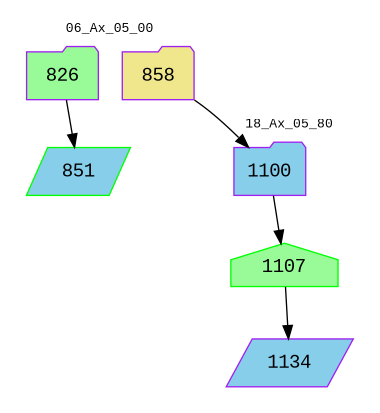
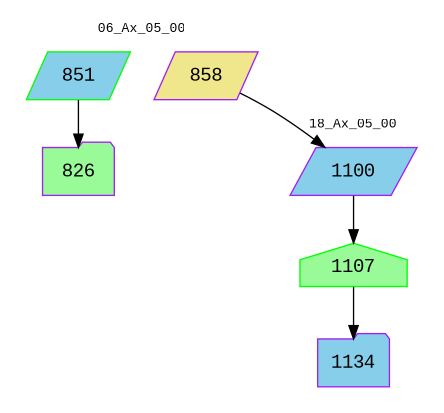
(158, 76) -> (206, 76)
(69, 117) -> (78, 117)
(290, 124) -> (354, 124)
(270, 171) -> (354, 171)
(290, 363) -> (354, 363)
